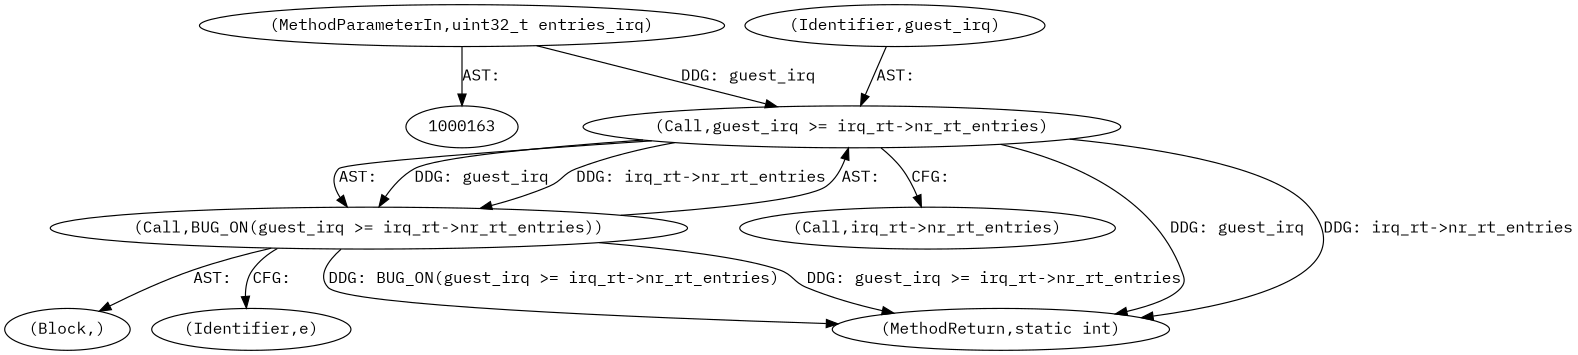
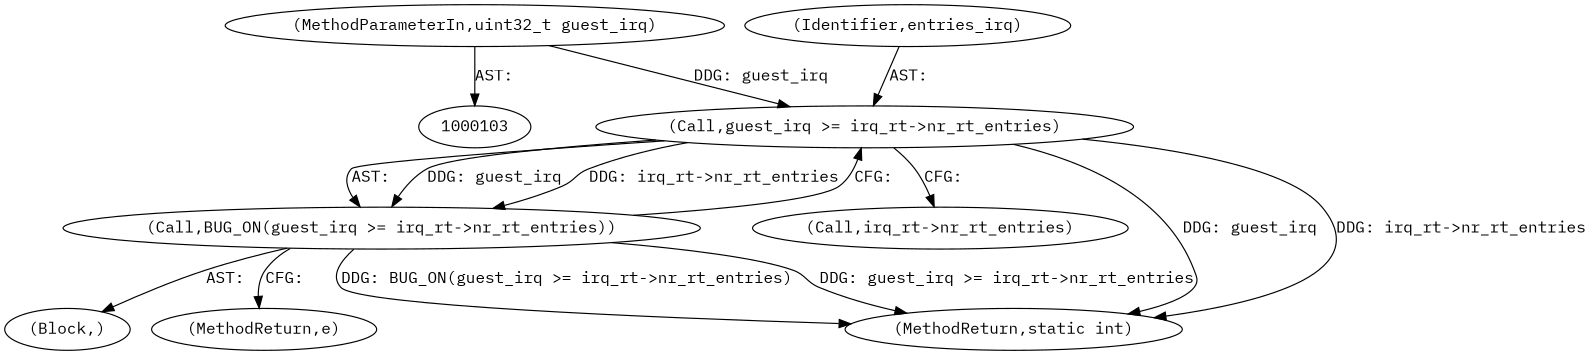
(462, 26) -> (475, 26)
(895, 26) -> (908, 26)
(462, 127) -> (475, 127)
(866, 177) -> (879, 177)
(251, 329) -> (264, 329)
